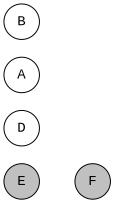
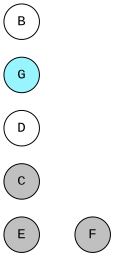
none -> (22, 75)
(22, 75) -> none
none -> (22, 181)
